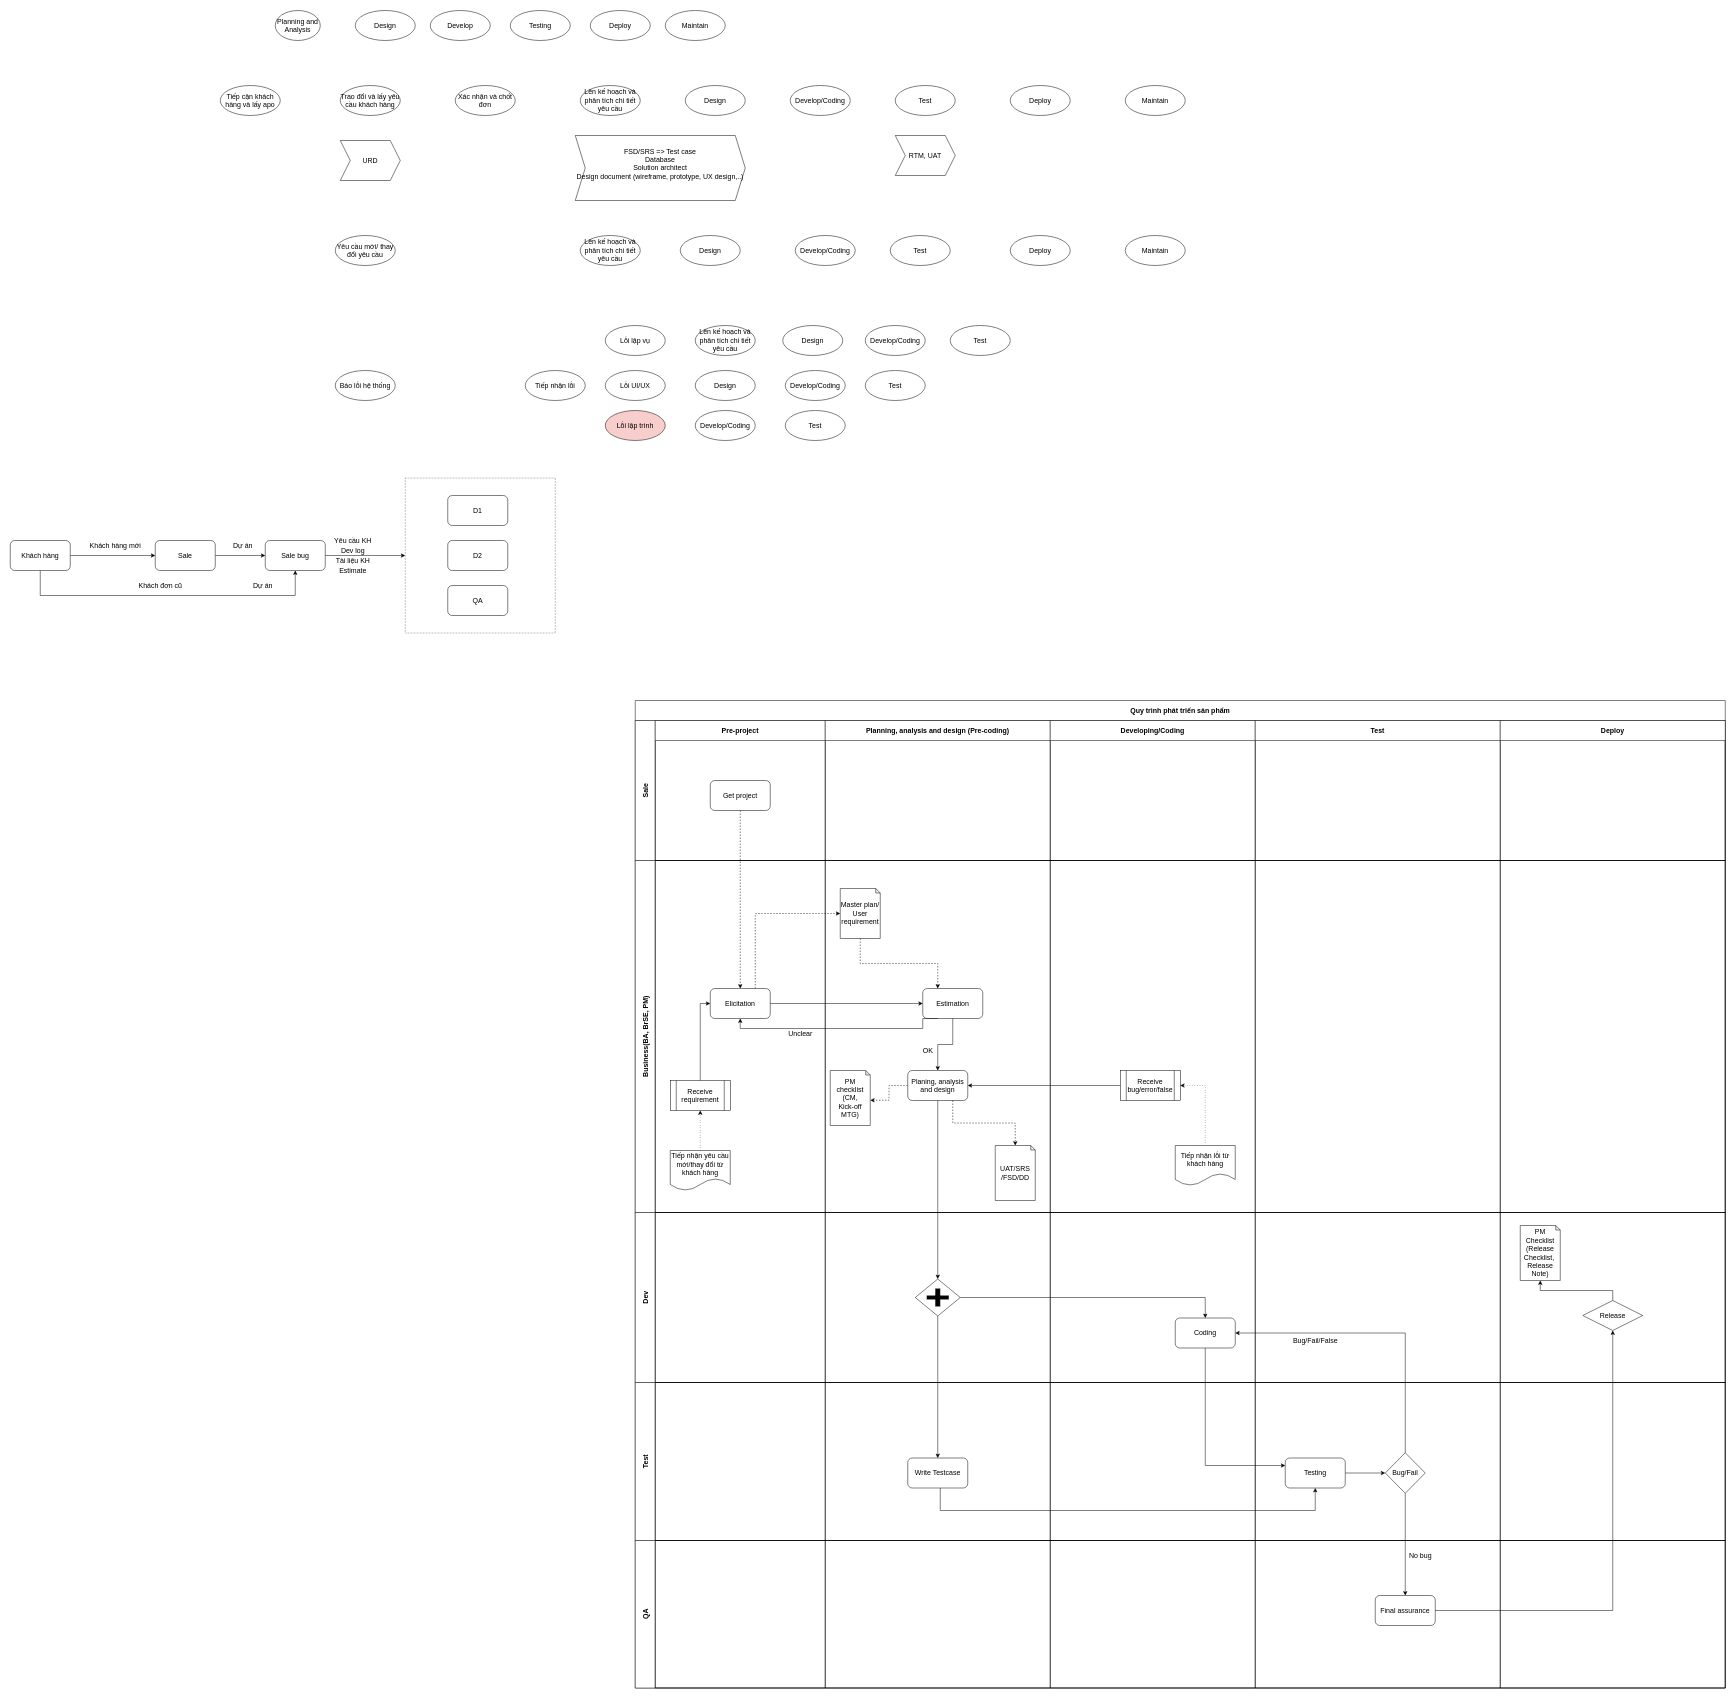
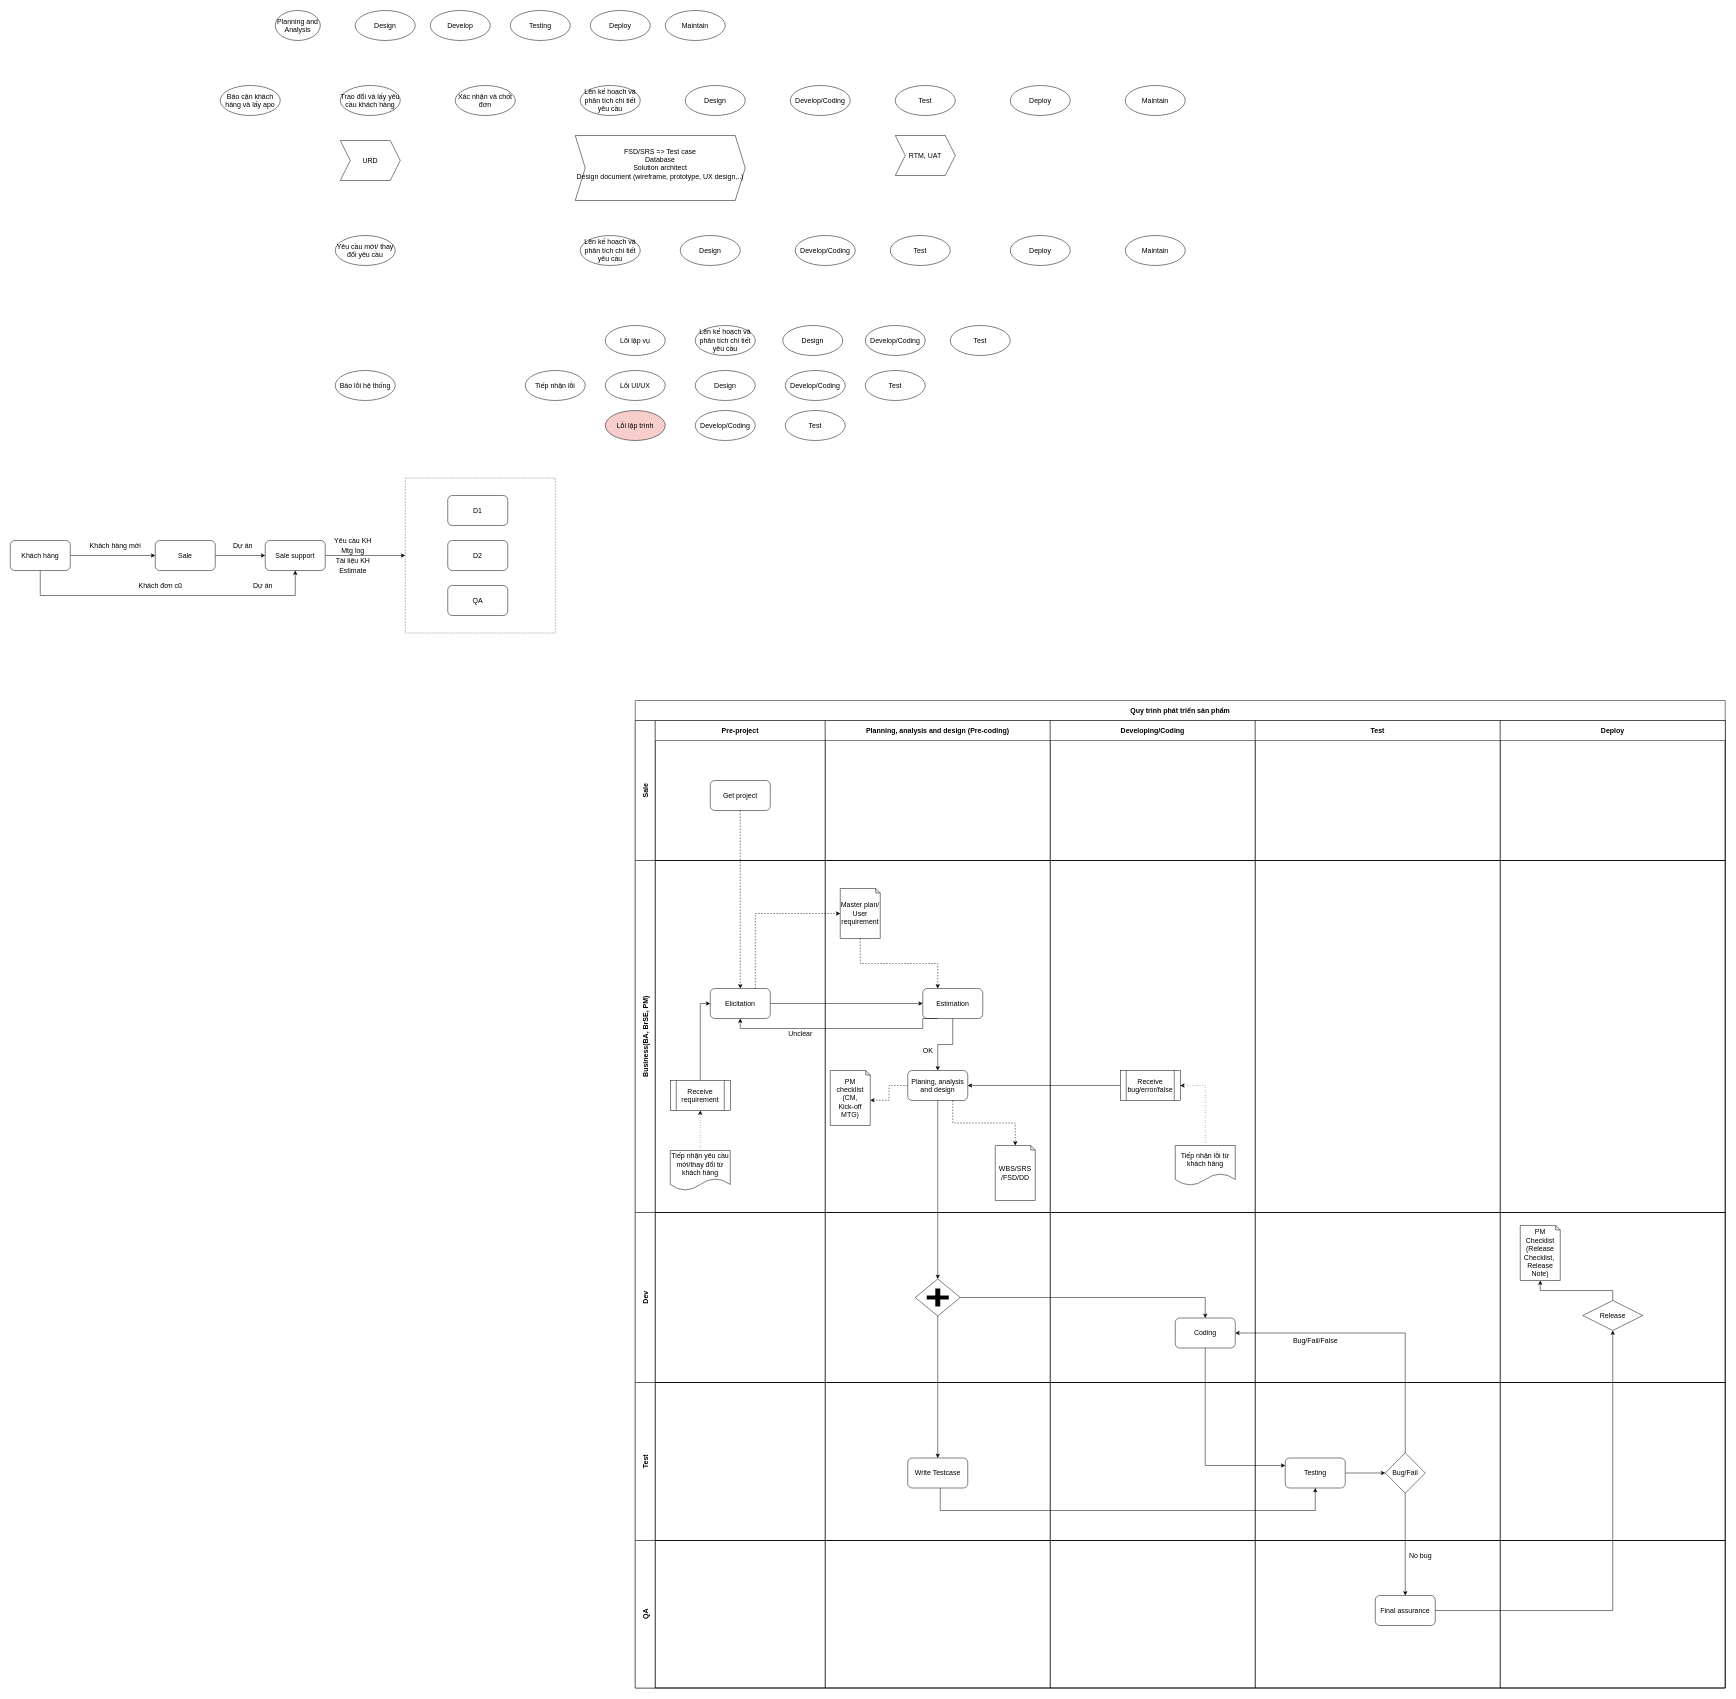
(250, 100) -> (250, 100)
(353, 550) -> (353, 550)
(295, 555) -> (295, 555)
(1015, 1173) -> (1015, 1173)
